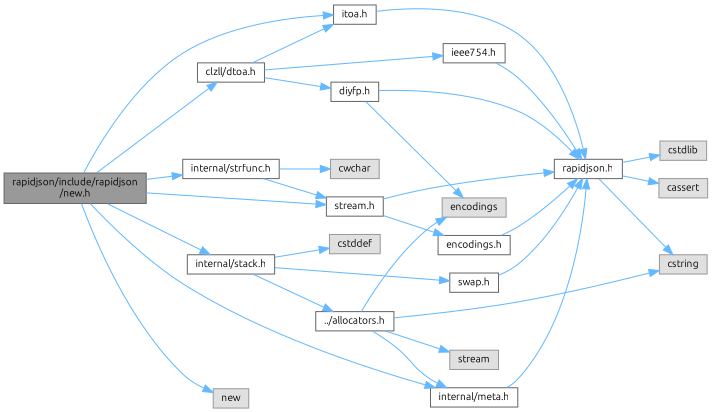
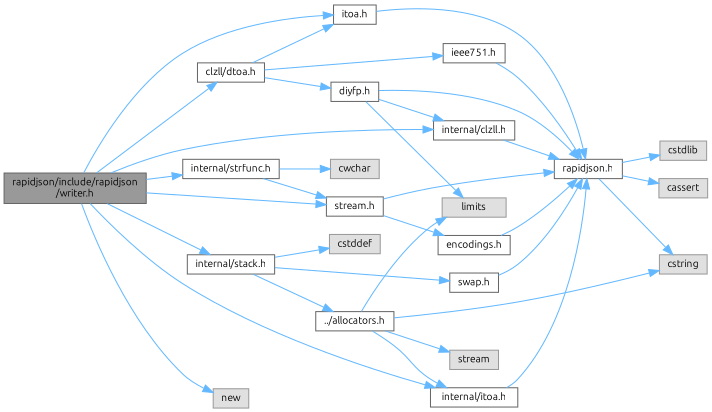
(474, 53) -> (474, 53)
none -> (474, 130)
(75, 188) -> (75, 188)
(474, 208) -> (474, 208)
(474, 397) -> (474, 397)
